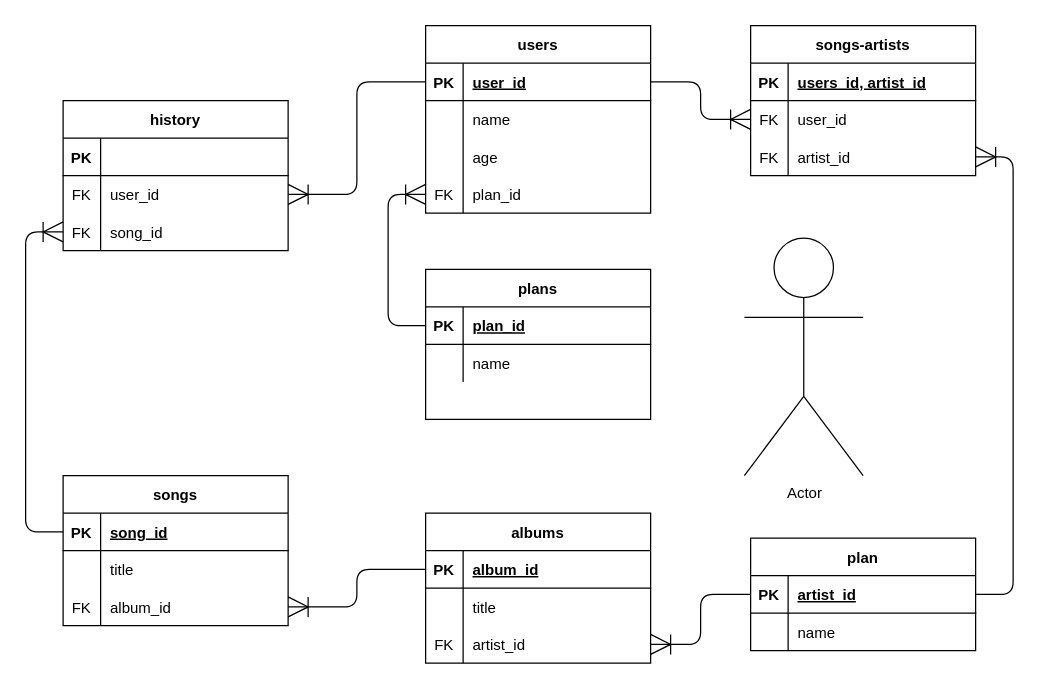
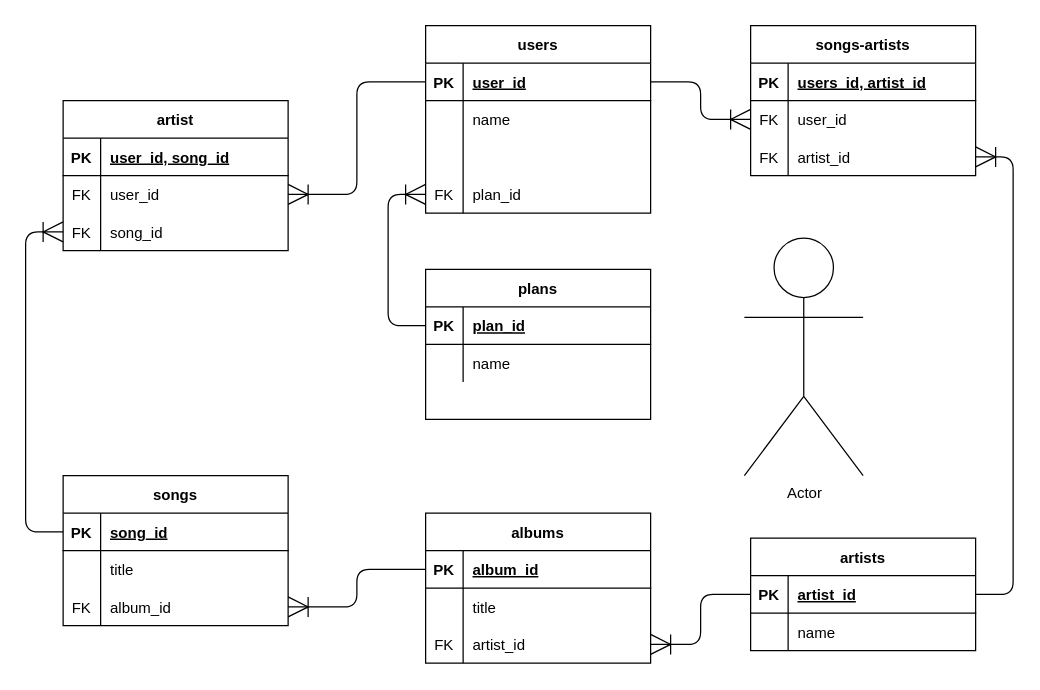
(175, 120) -> (175, 120)
none -> (194, 157)
(557, 157) -> none
(863, 558) -> (863, 558)
